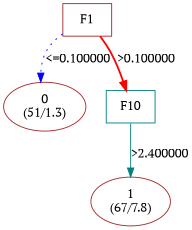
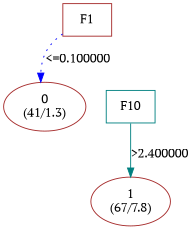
(114, 58) -> none
(45, 107) -> (45, 107)
